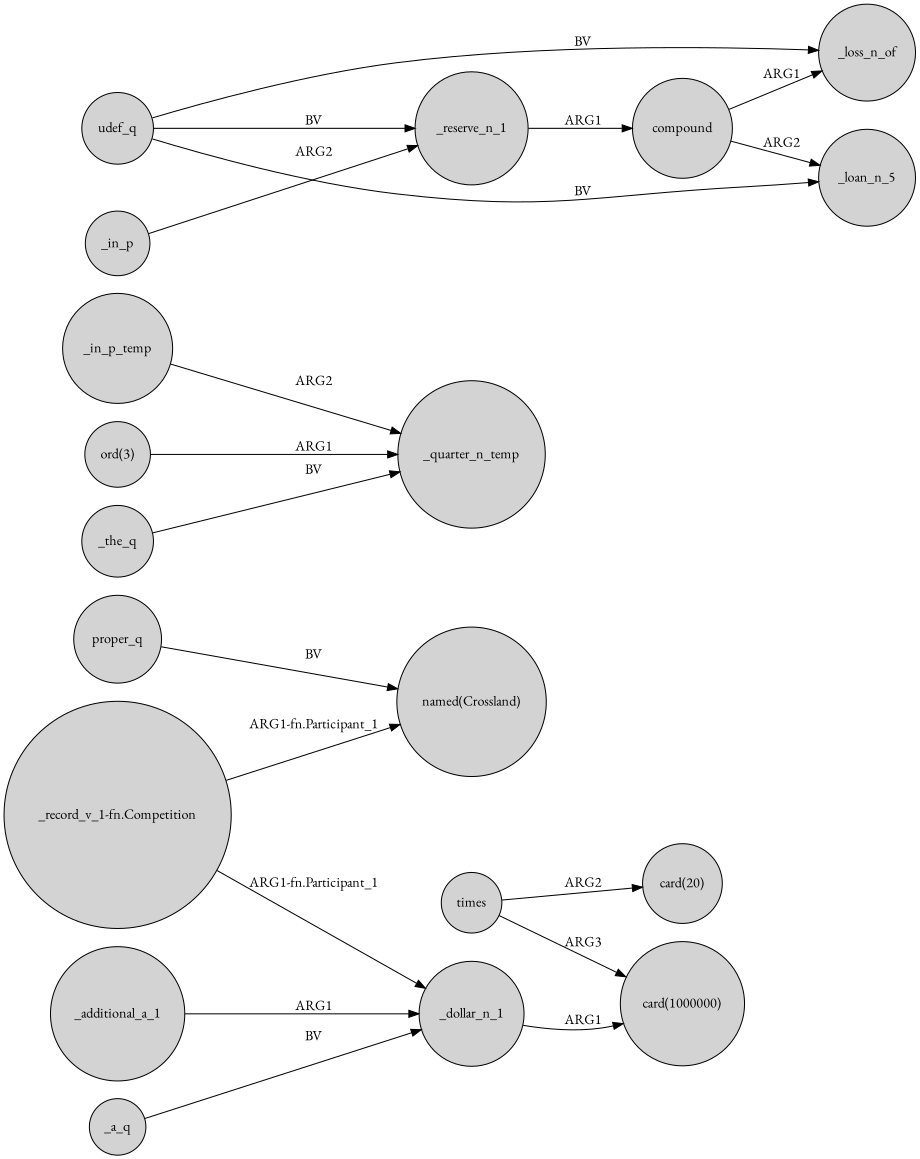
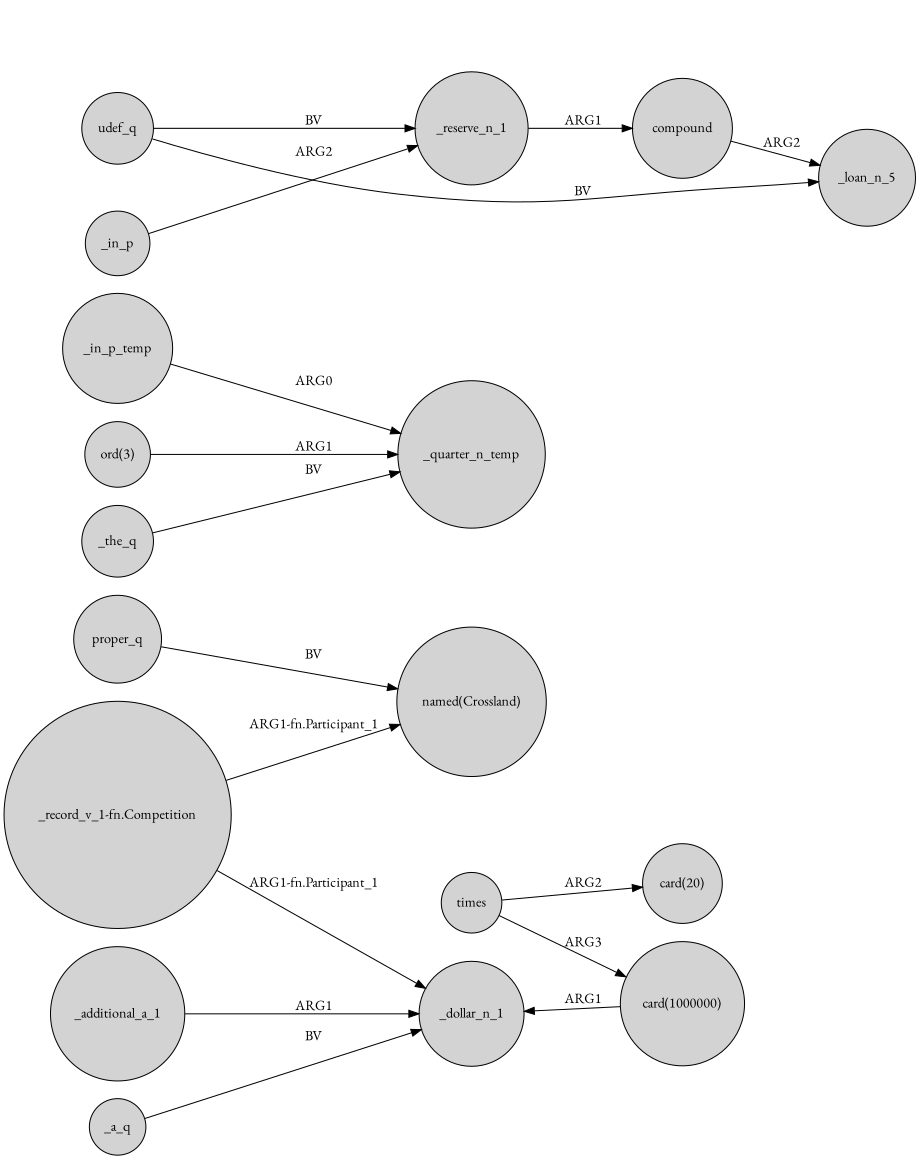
(867, 53) -> none
(314, 381) -> (314, 381)
(568, 1030) -> (577, 1009)
